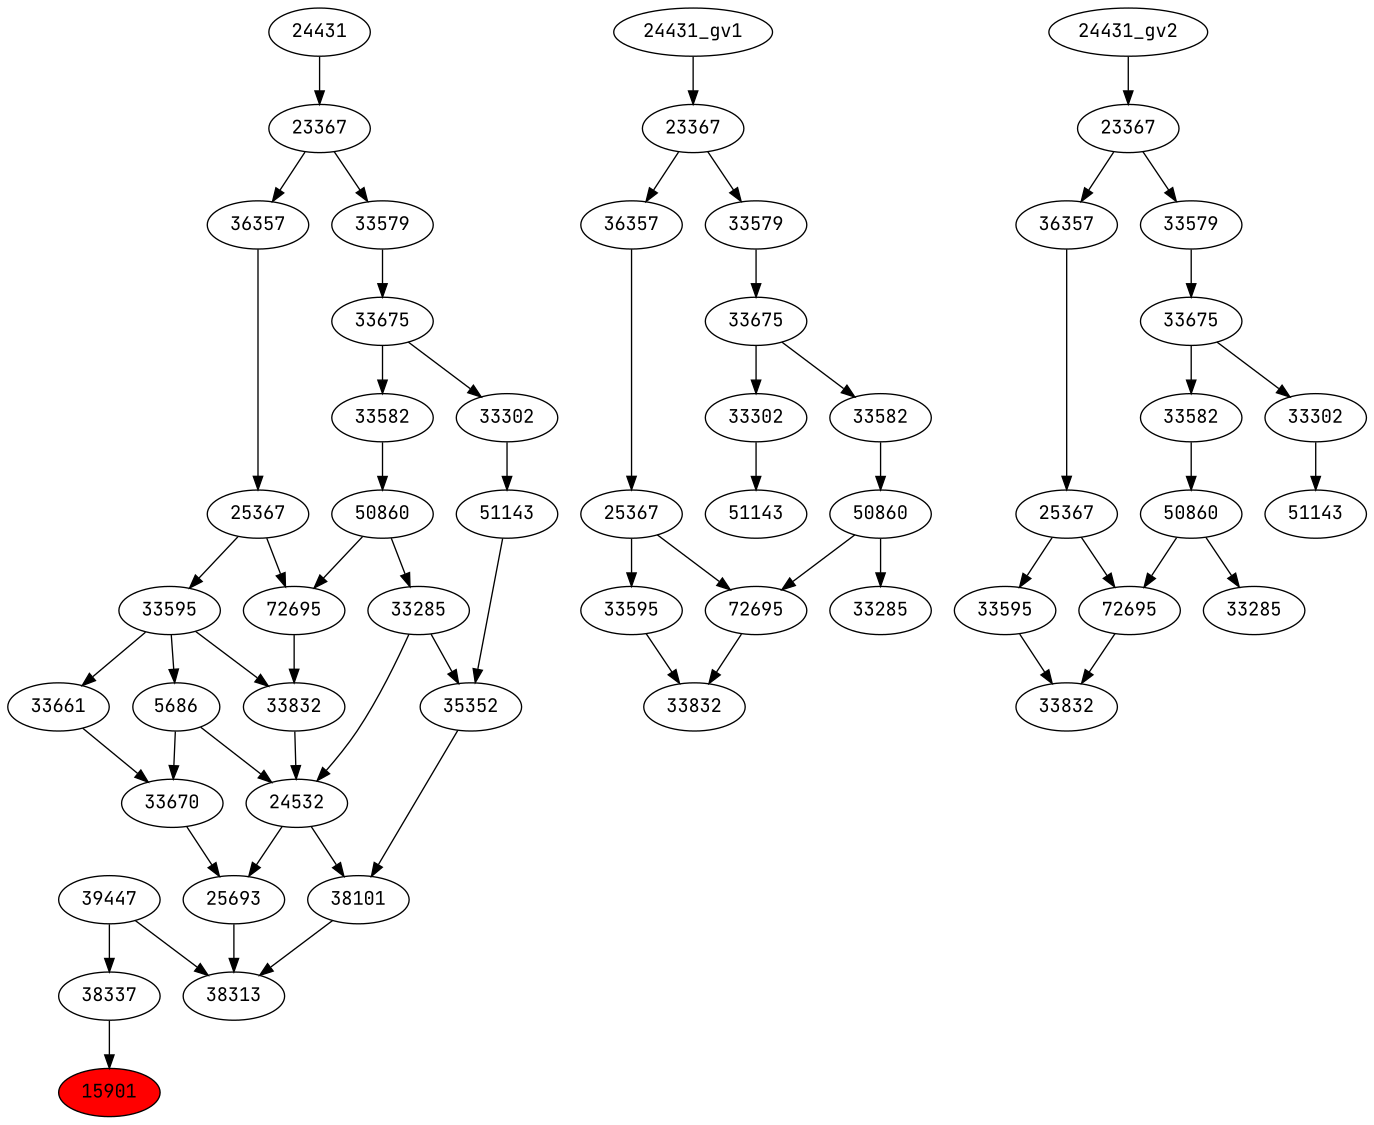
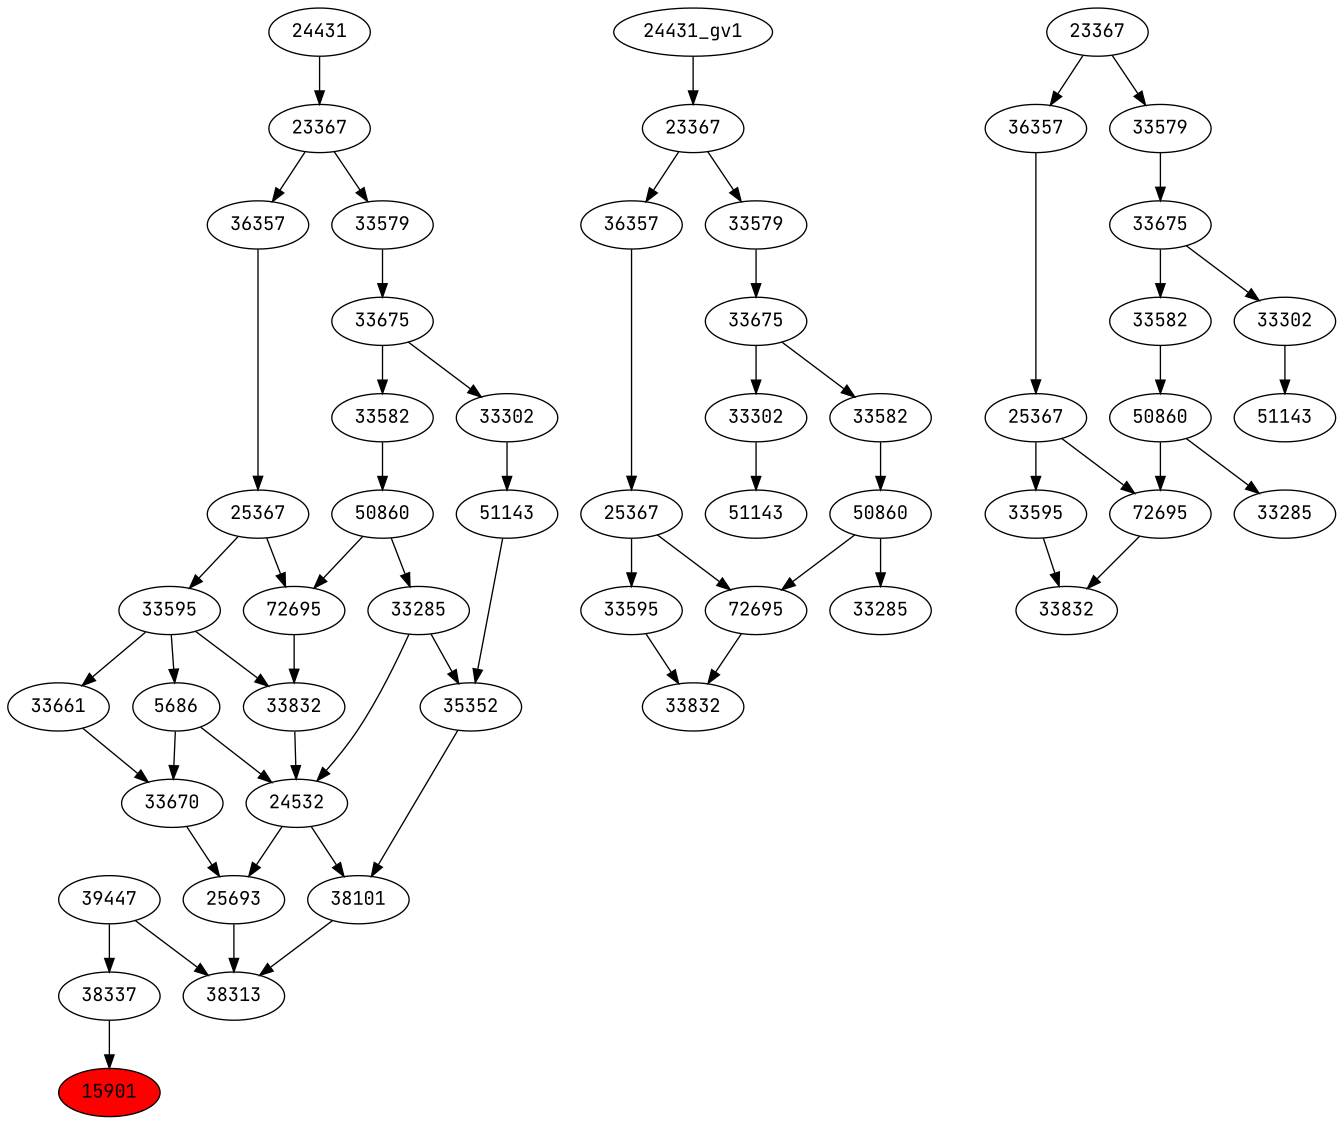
(1128, 32) -> none
